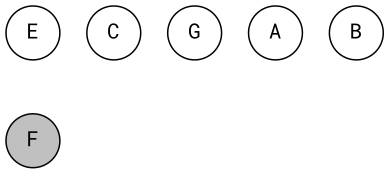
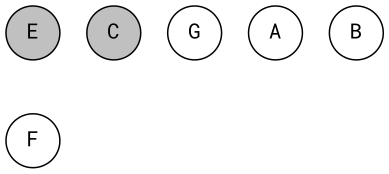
(33, 33) -> (33, 33)
(114, 33) -> (114, 33)
(33, 141) -> (33, 141)
